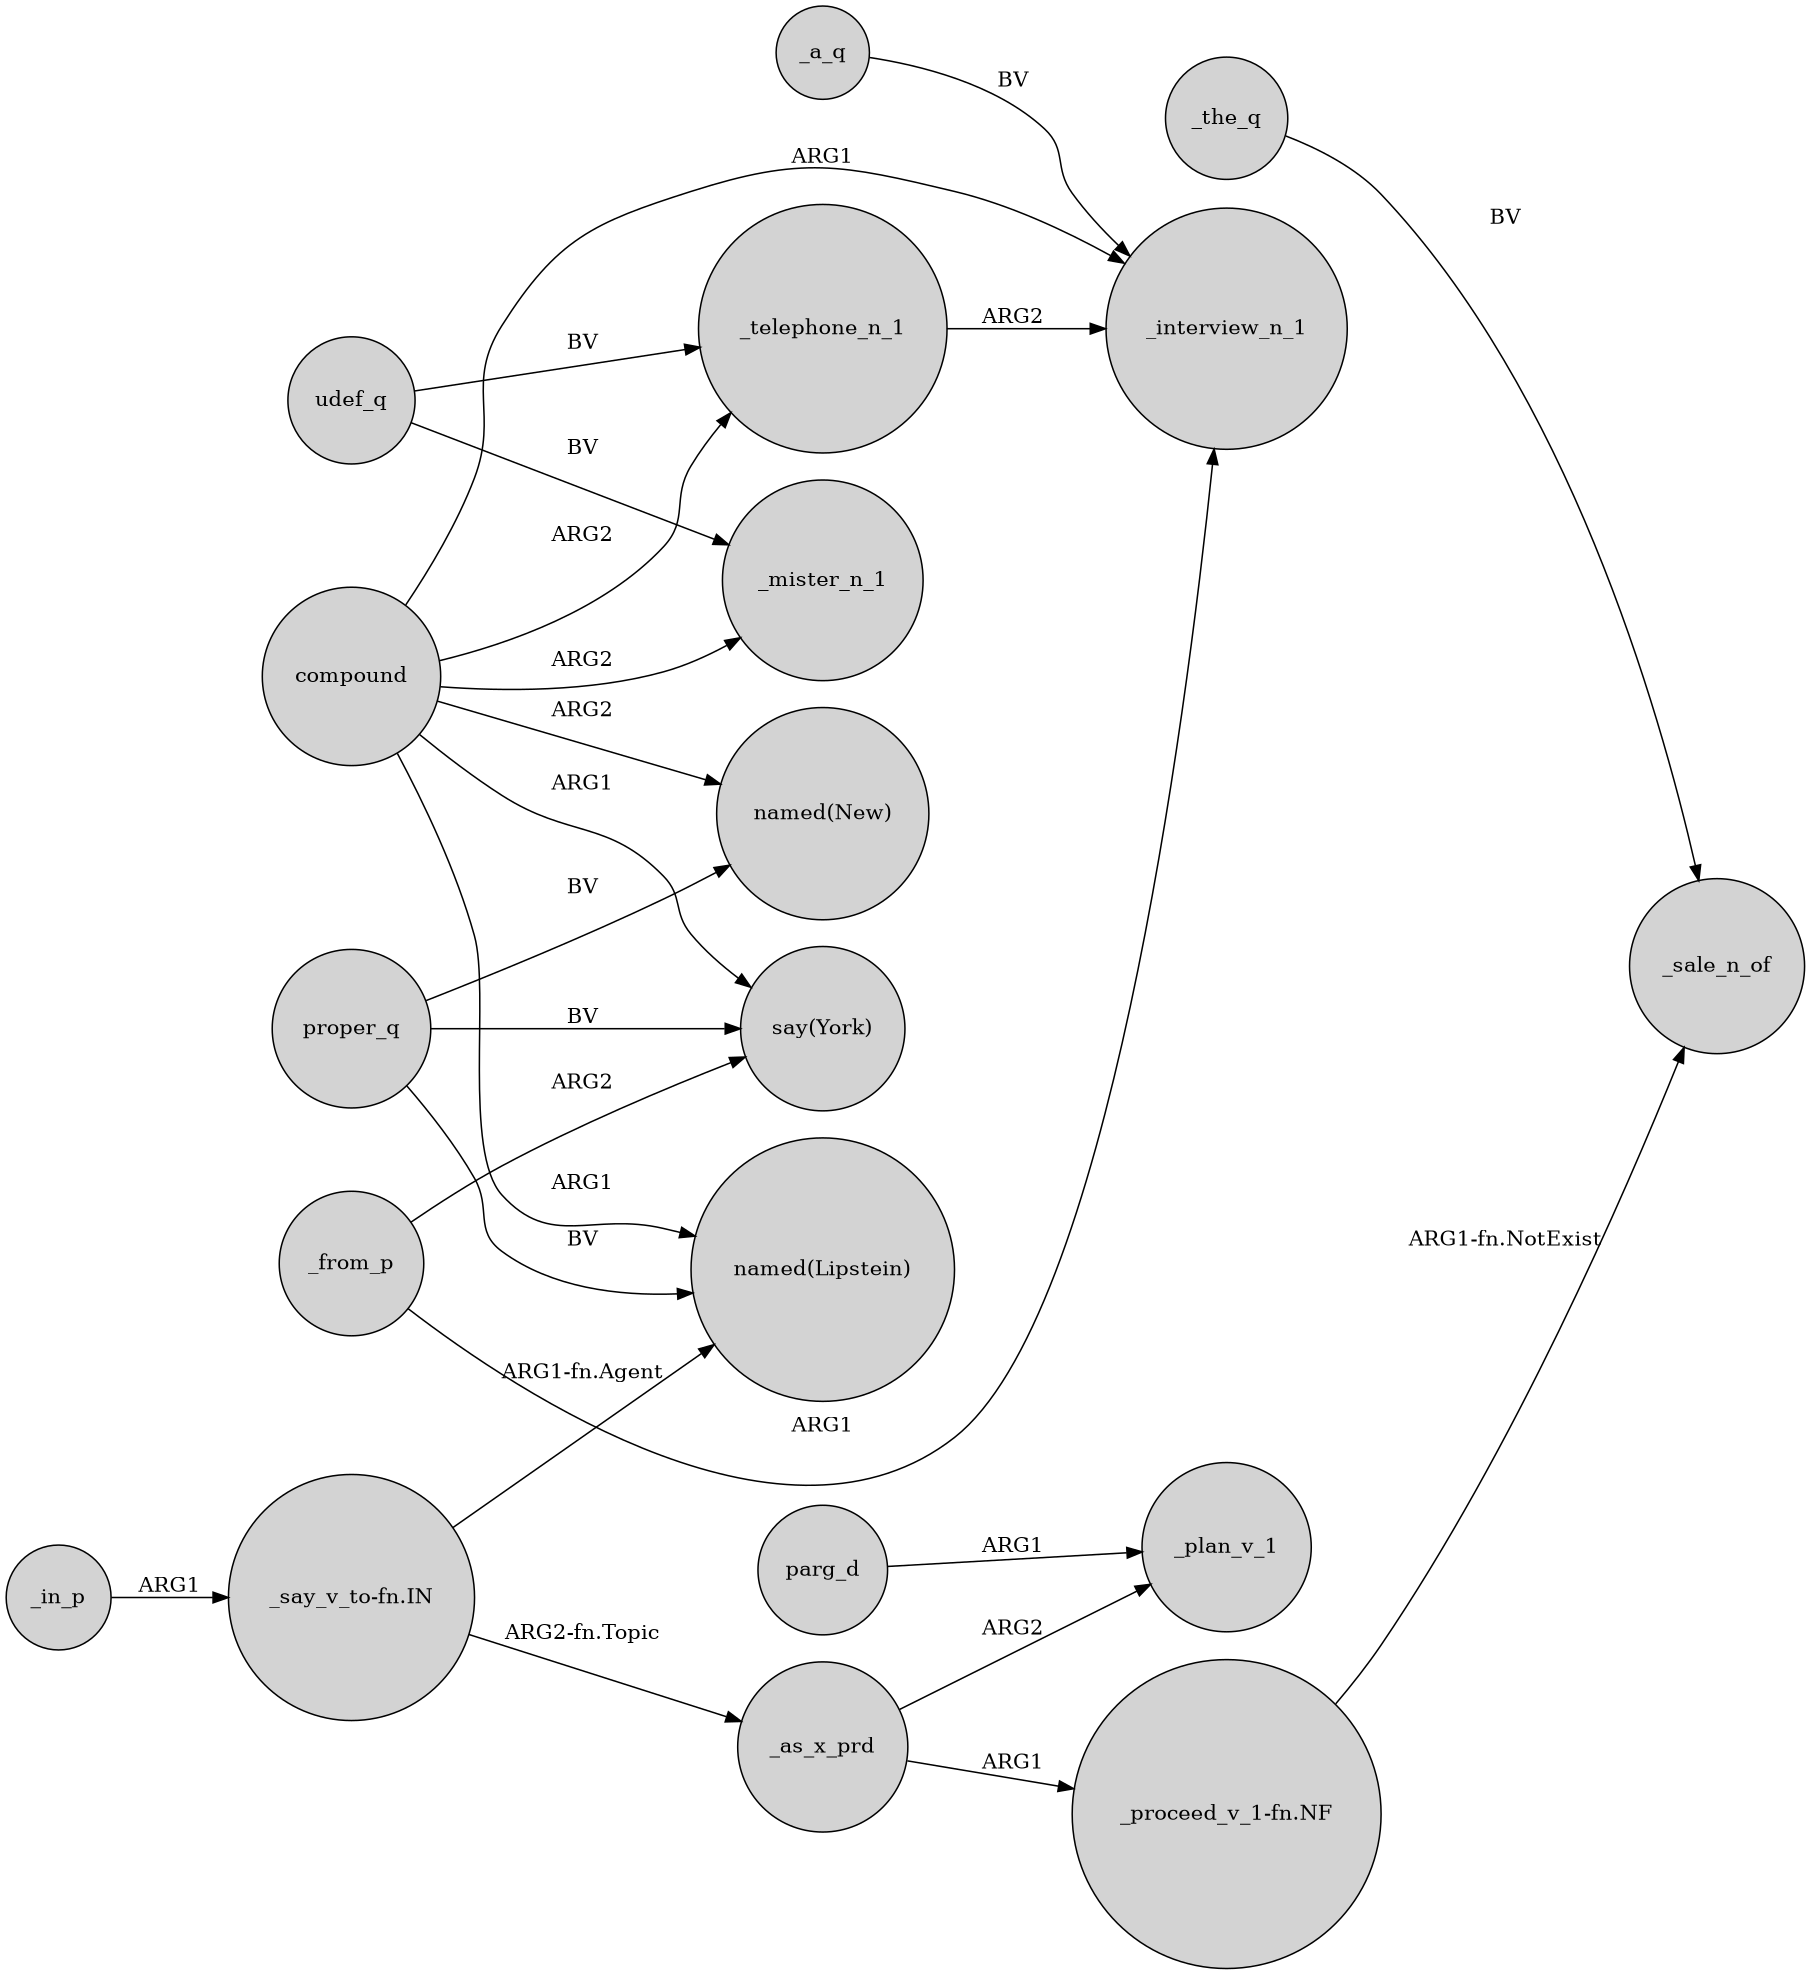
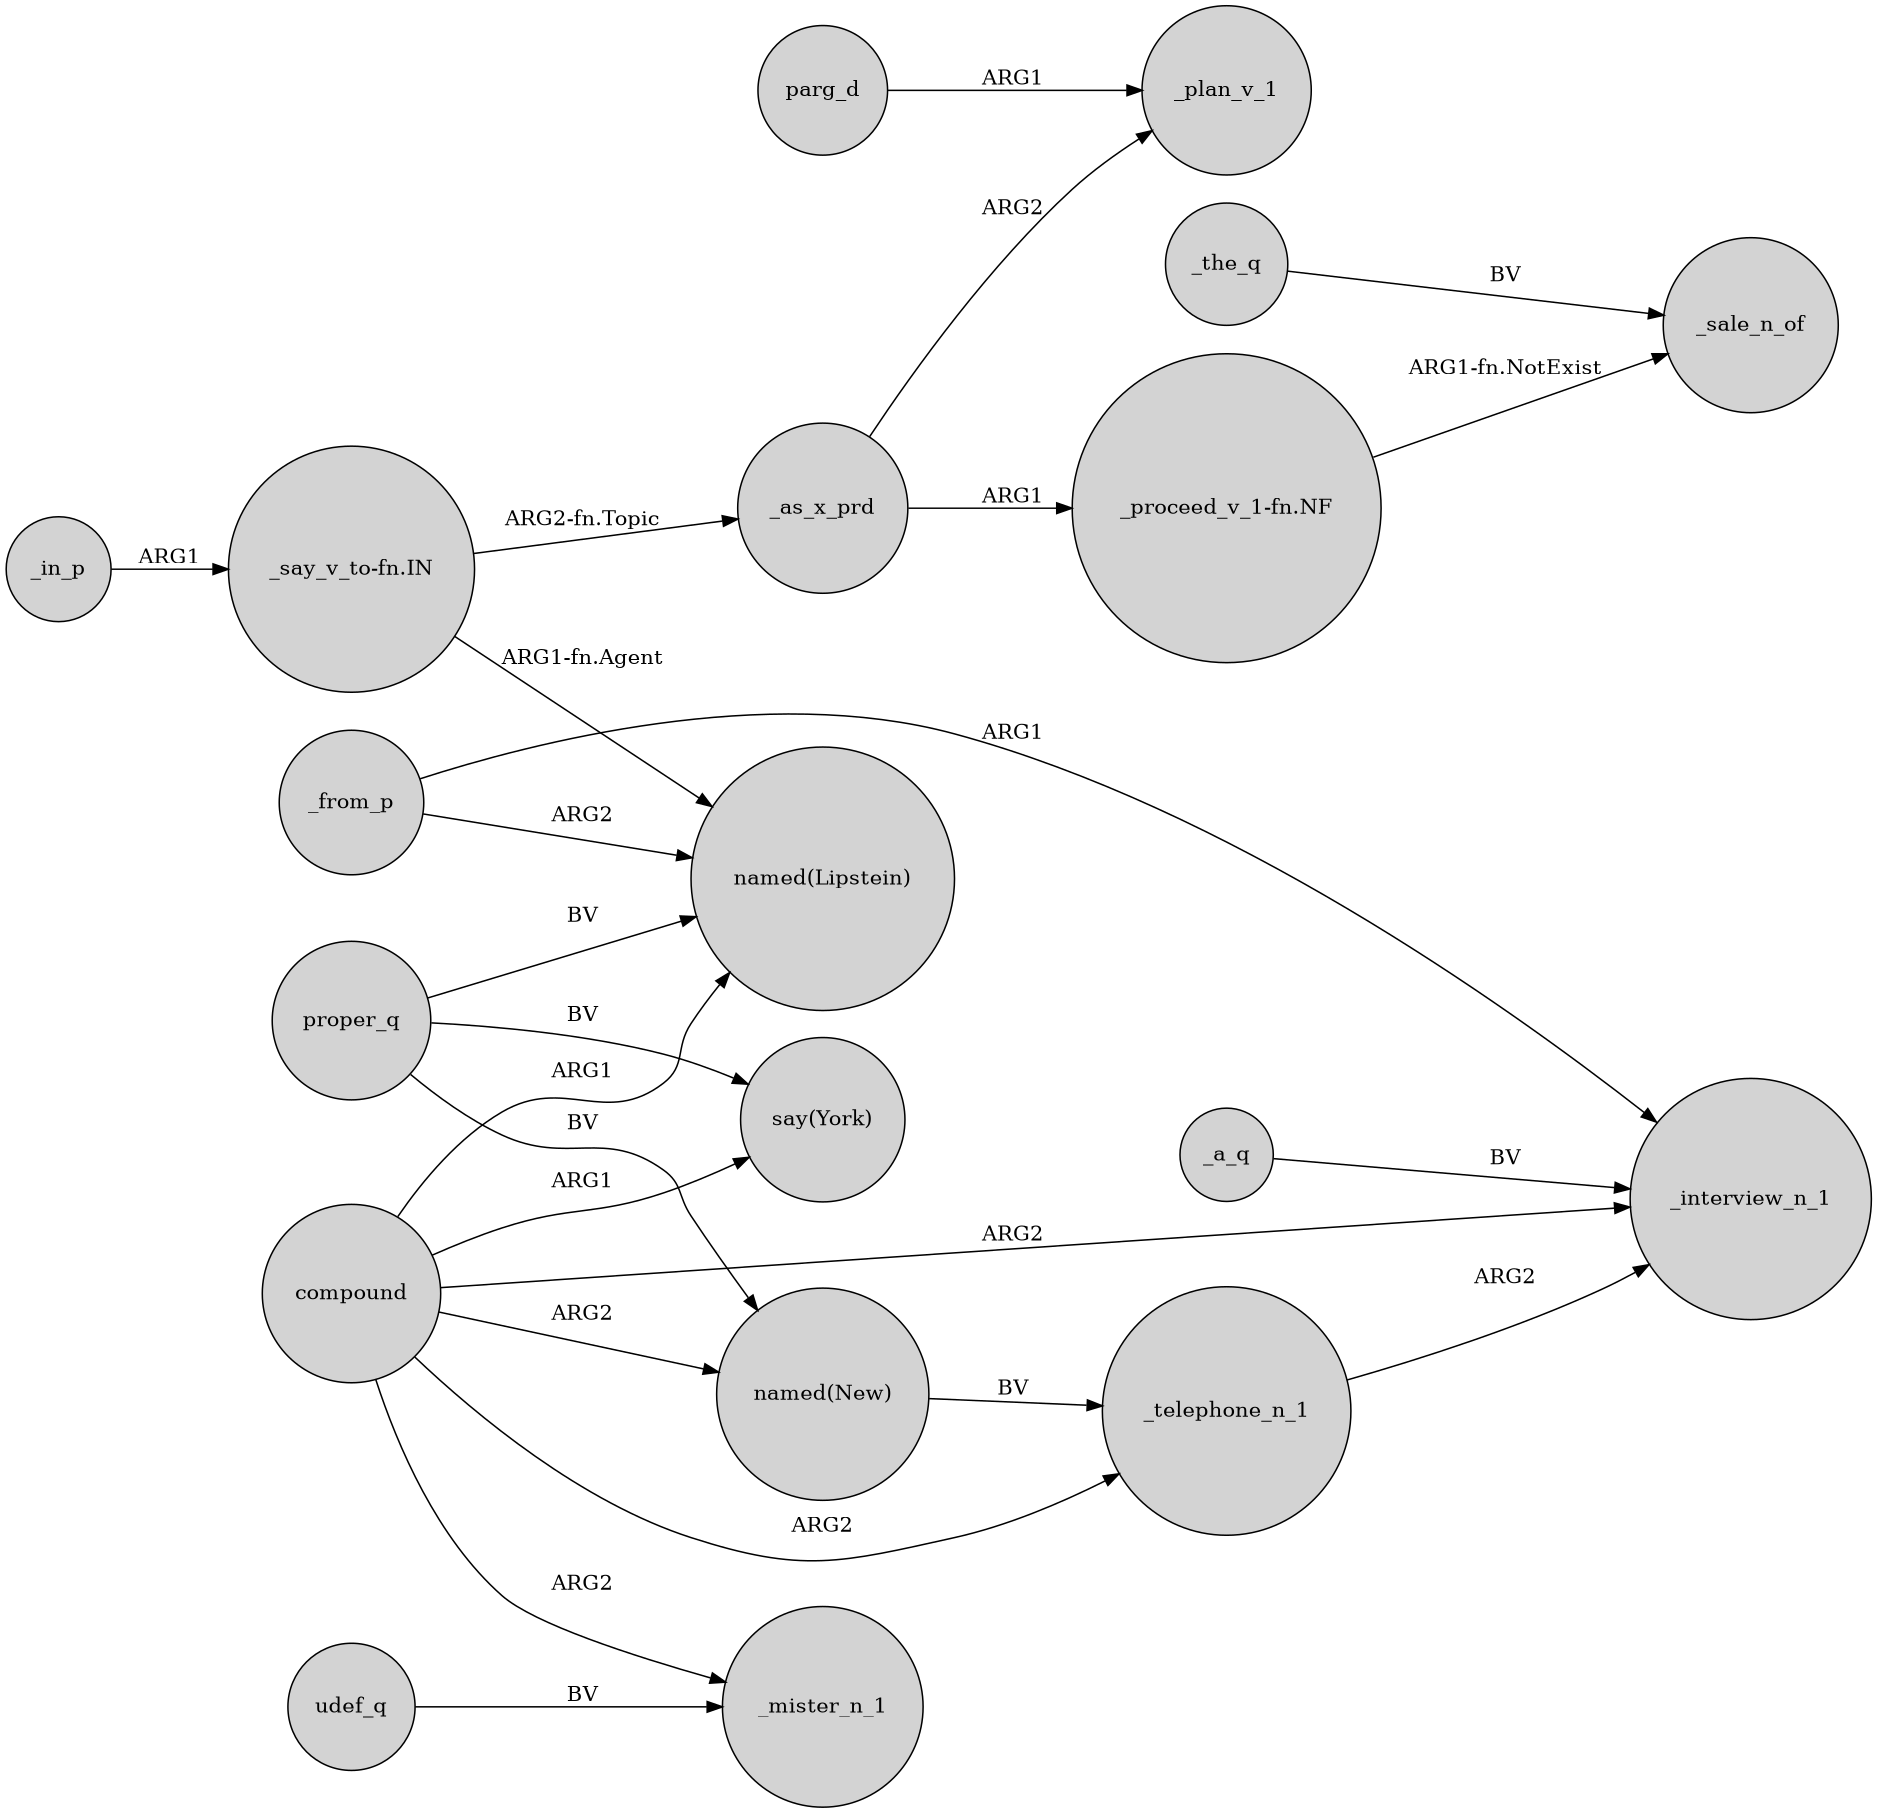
(823, 157) -> (1013, 1235)
(550, 370) -> (1008, 1402)
(566, 1133) -> (550, 835)
